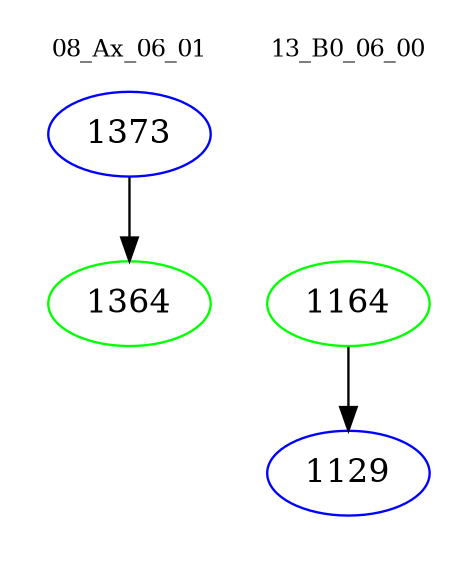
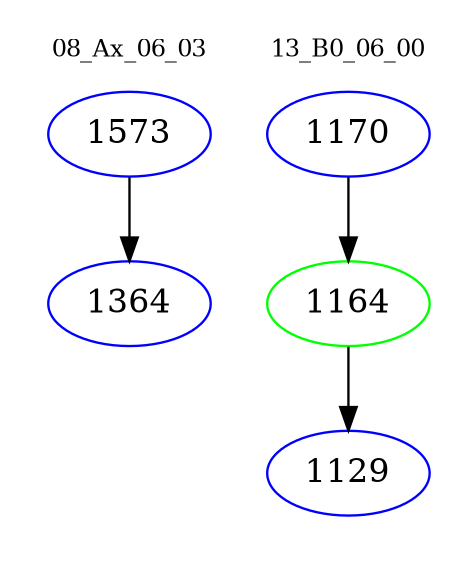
(129, 51) -> (129, 51)
(129, 134) -> (129, 134)
none -> (348, 134)
(129, 304) -> (129, 304)
